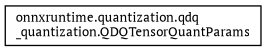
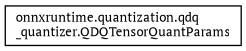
(133, 26) -> (123, 26)
